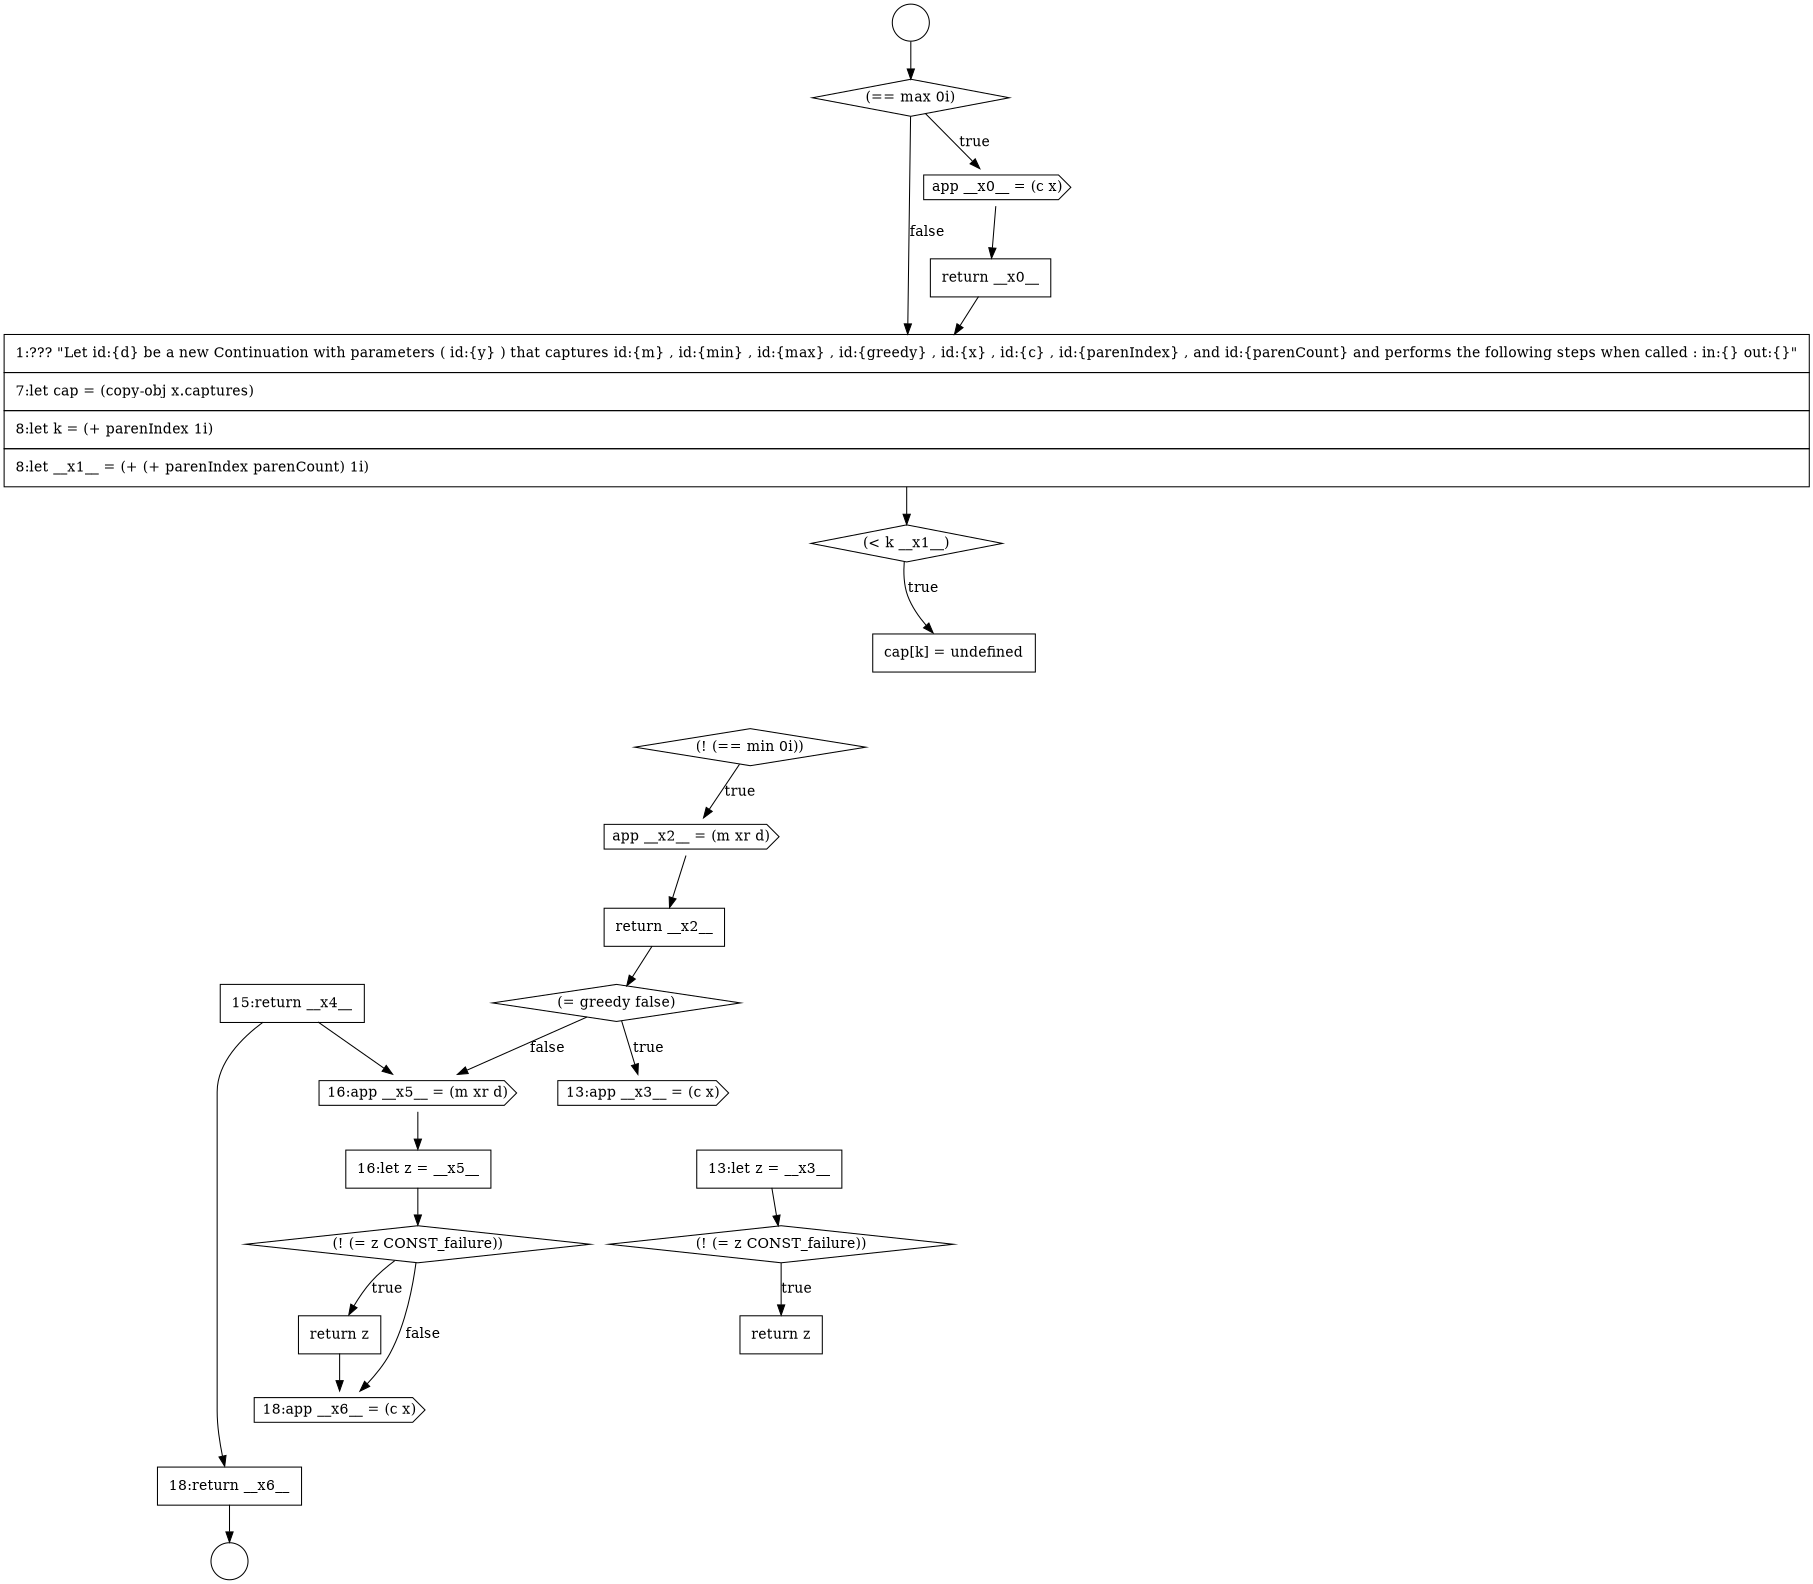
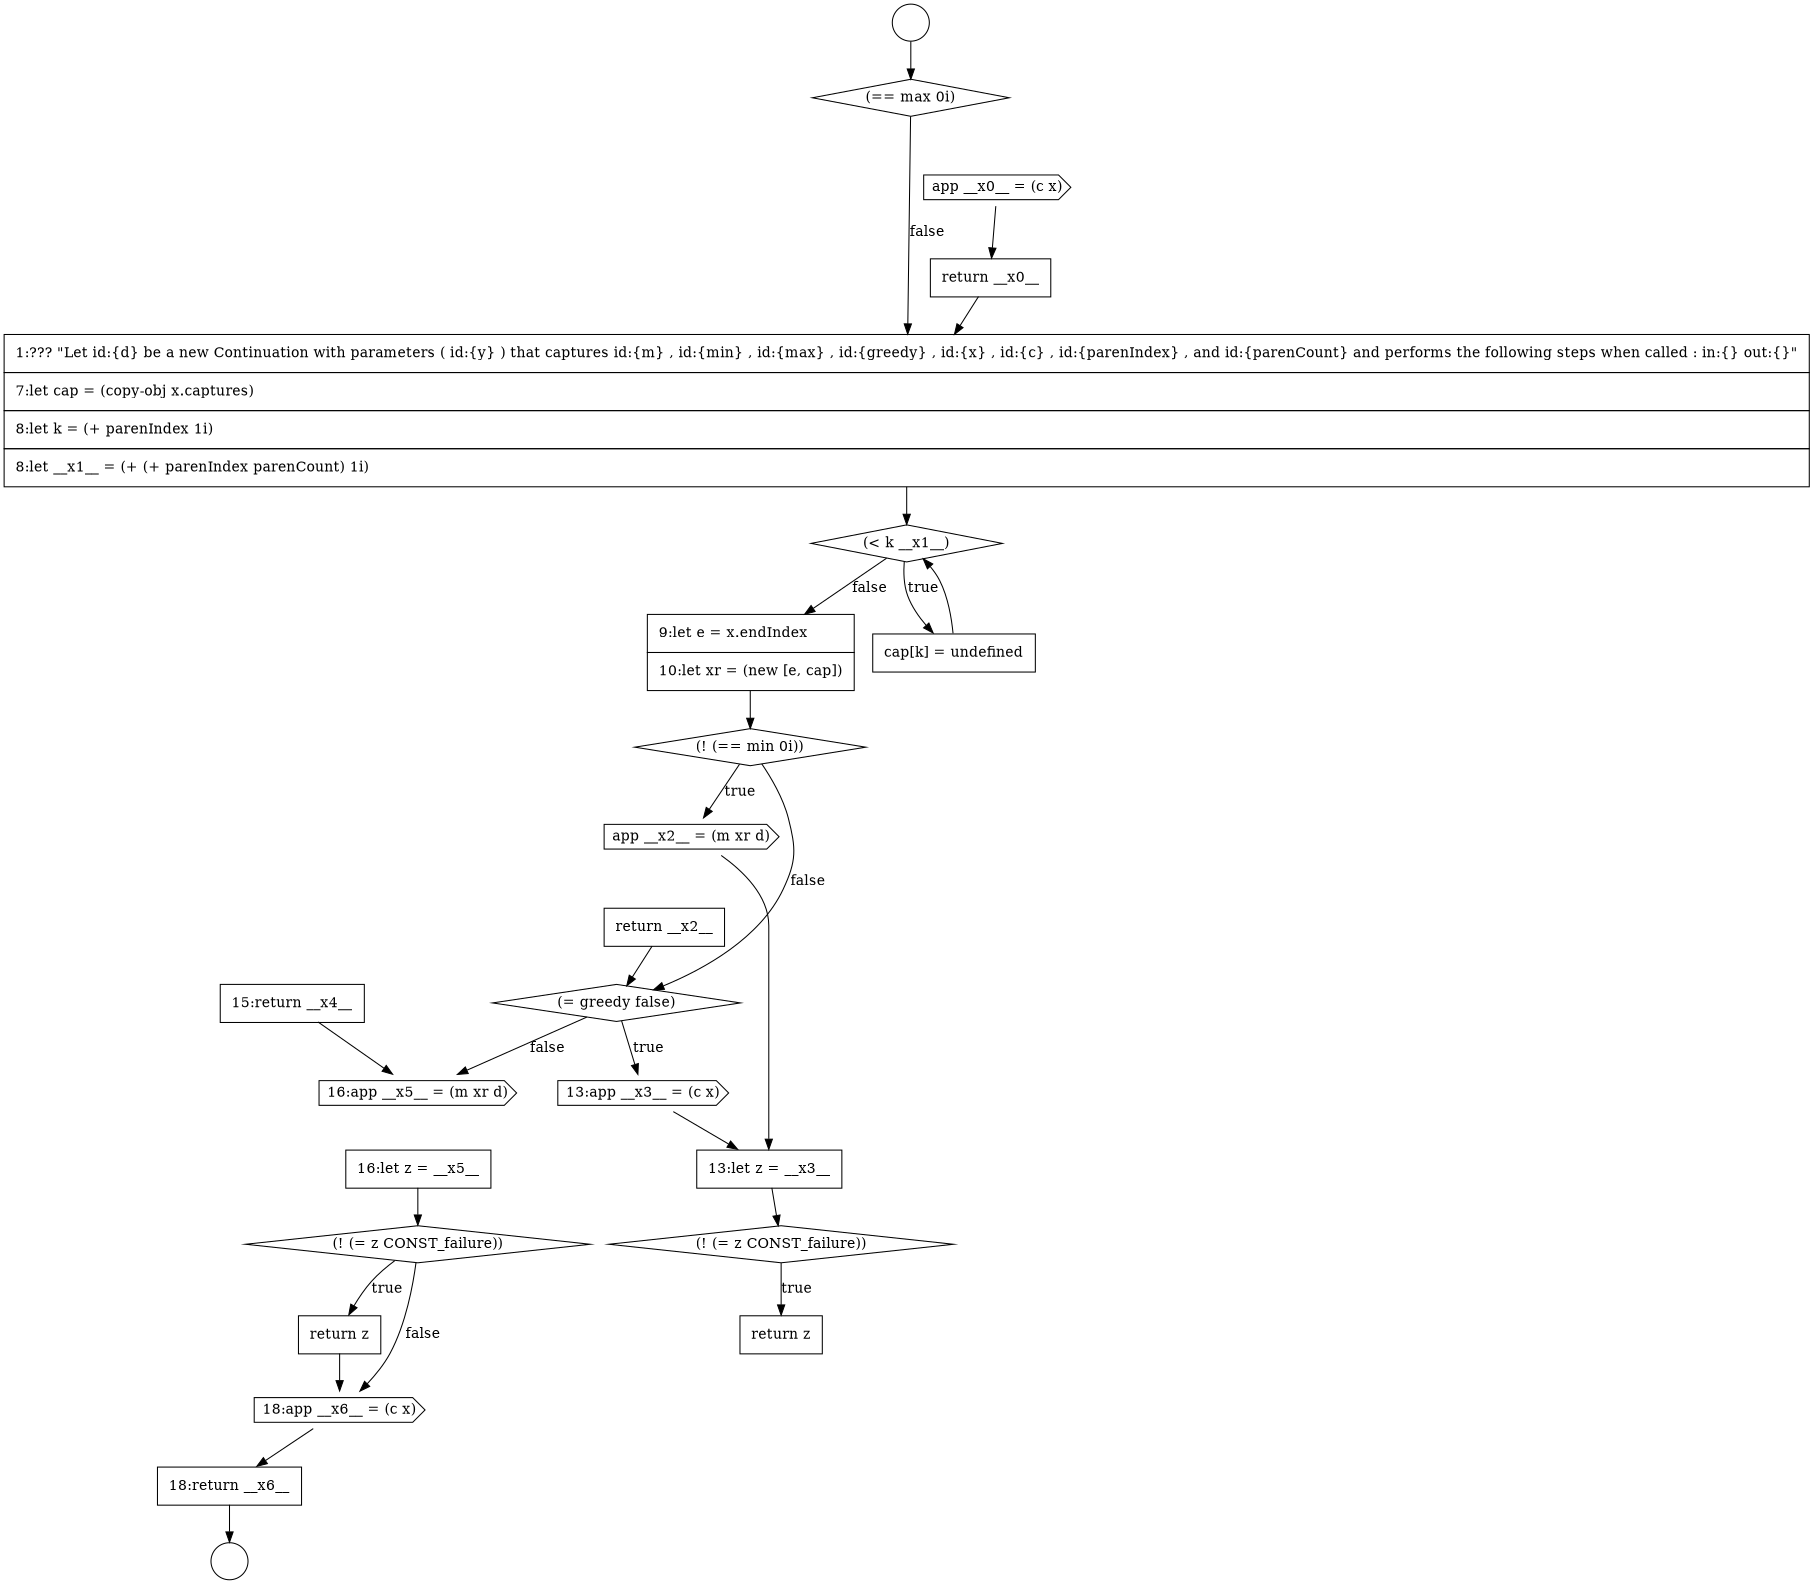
(949, 137) -> none
none -> (946, 598)
none -> (750, 652)
(679, 877) -> (769, 988)
none -> (777, 899)
(418, 1125) -> none
none -> (701, 1128)
(217, 1231) -> (289, 1445)
